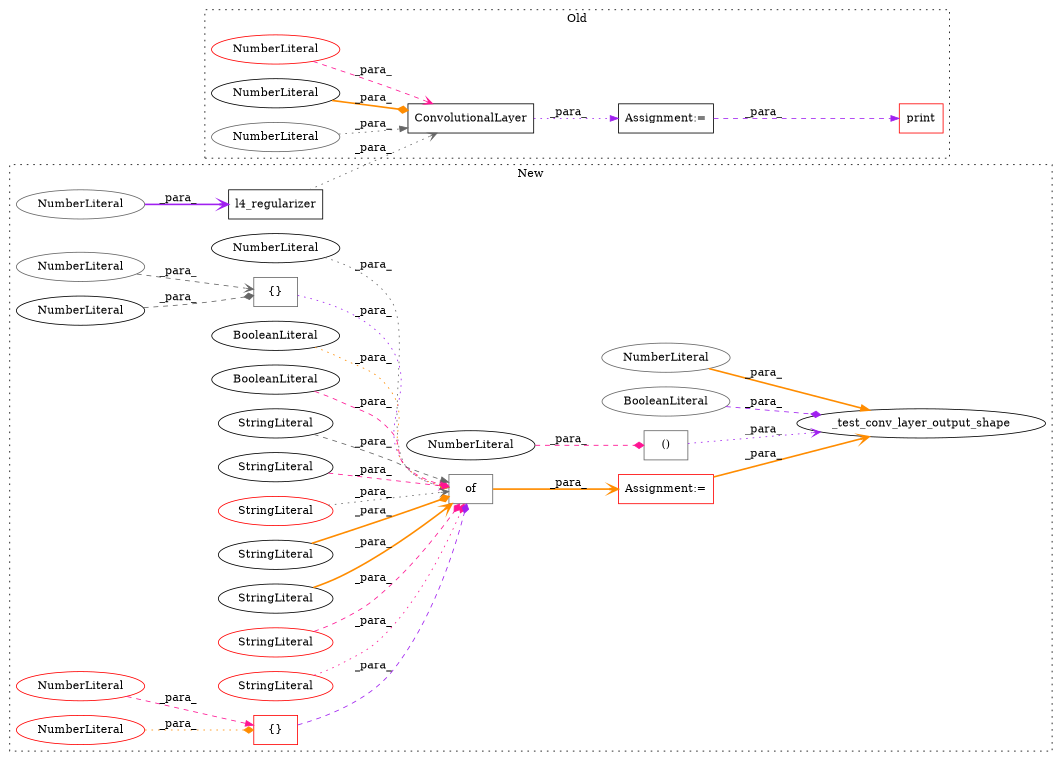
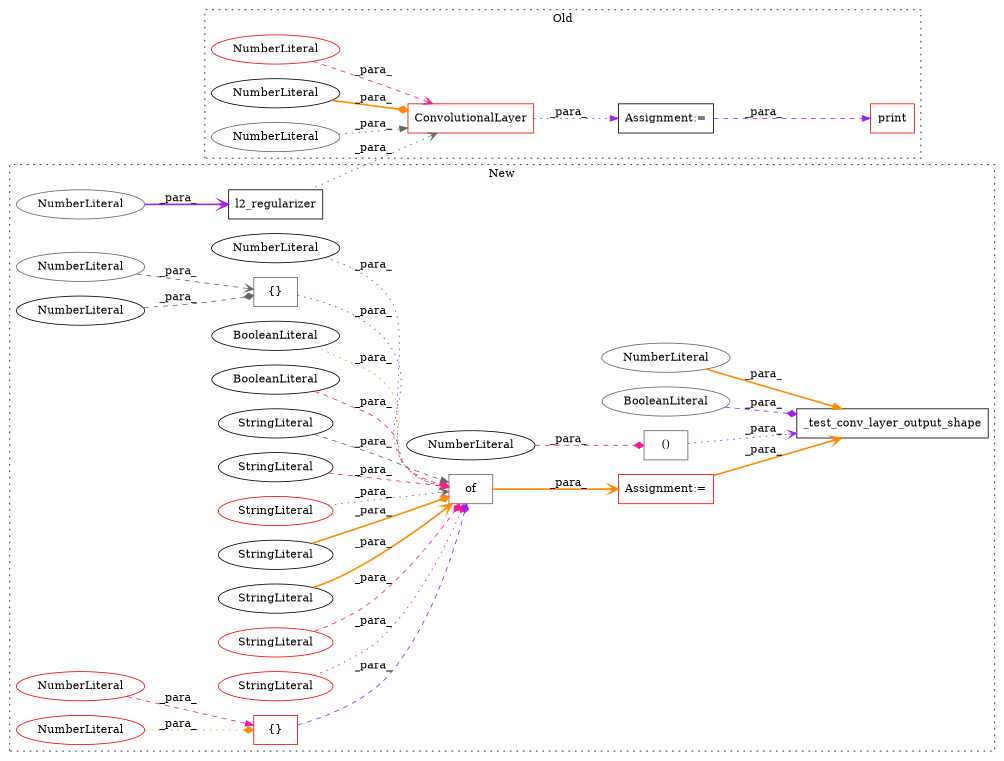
(471, 118) -> (471, 118)
(276, 204) -> (276, 204)
(921, 423) -> (892, 423)
